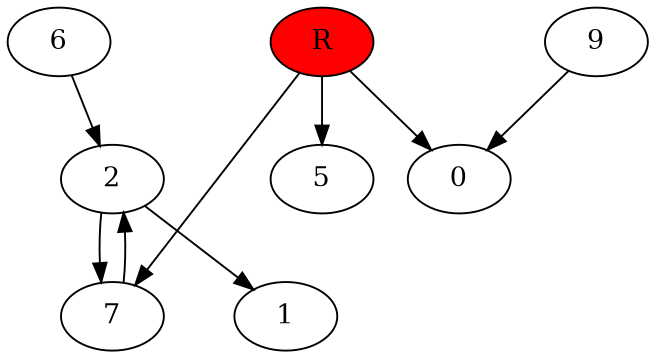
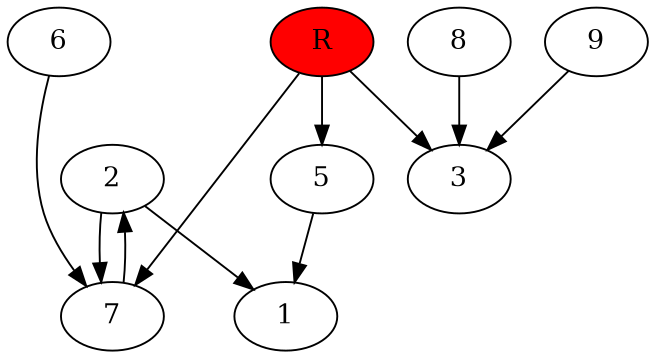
none -> (459, 42)
(82, 102) -> (37, 177)
(459, 179) -> (459, 179)
none -> (306, 238)
